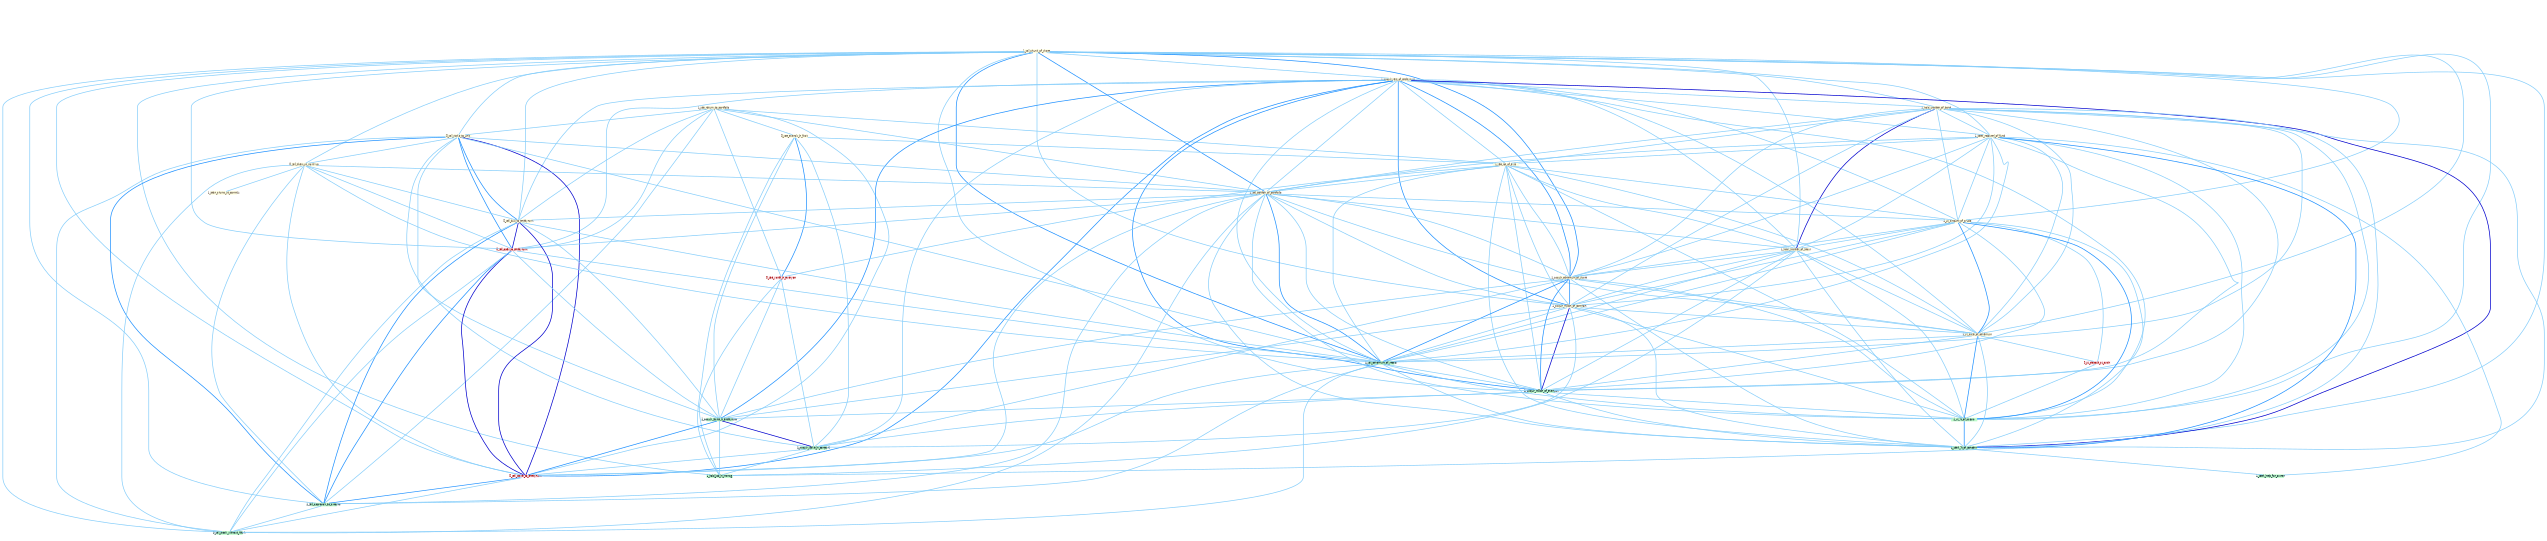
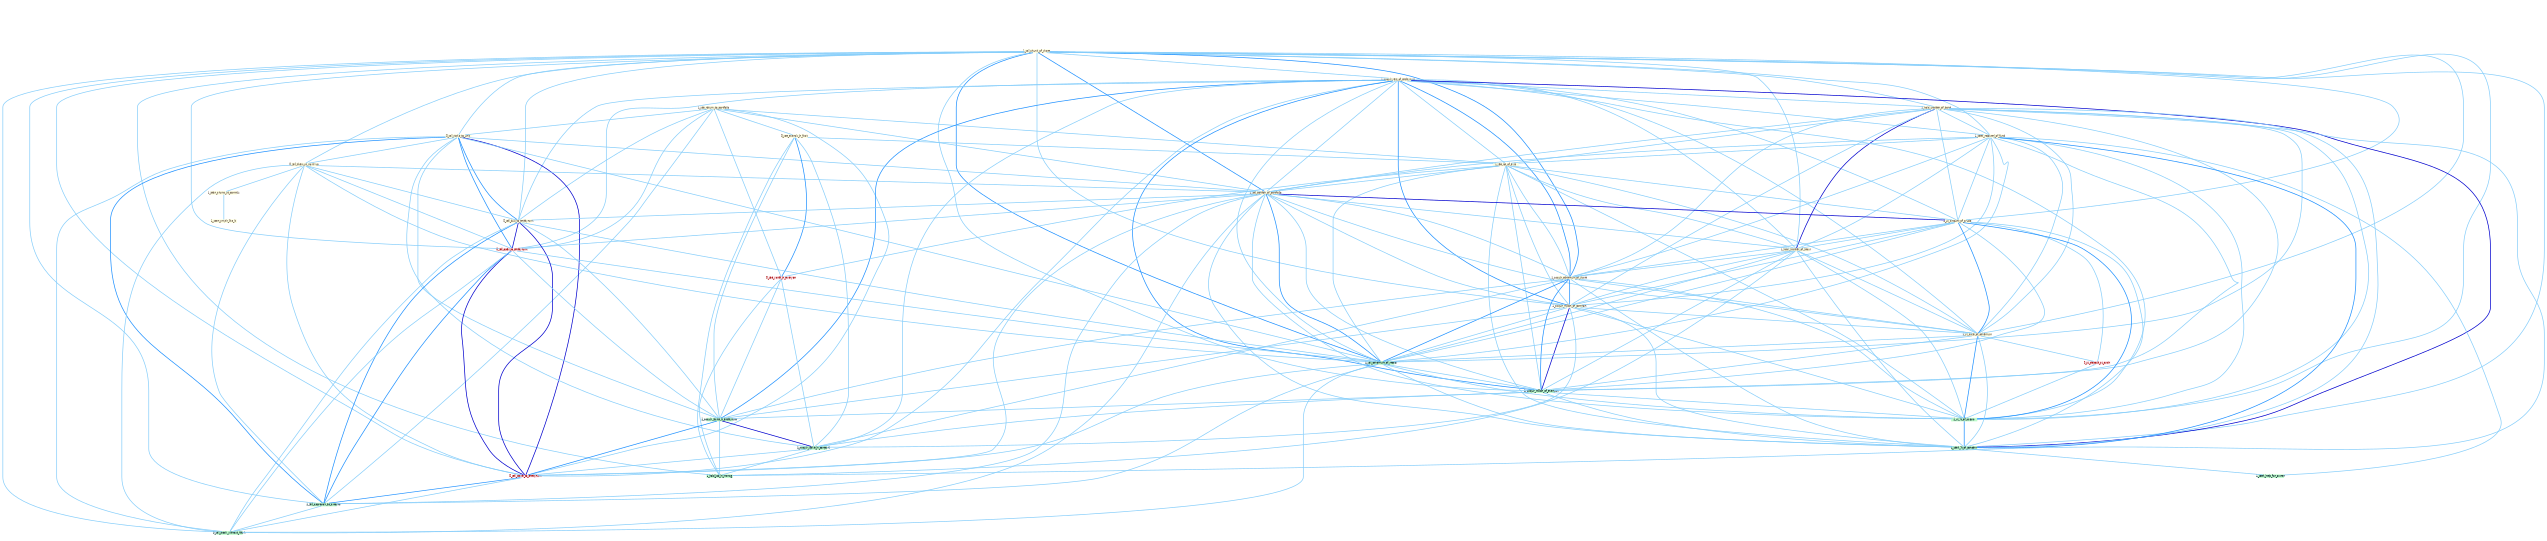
(1545, 204) -> (1545, 204)
none -> (224, 221)
(990, 337) -> (990, 337)
